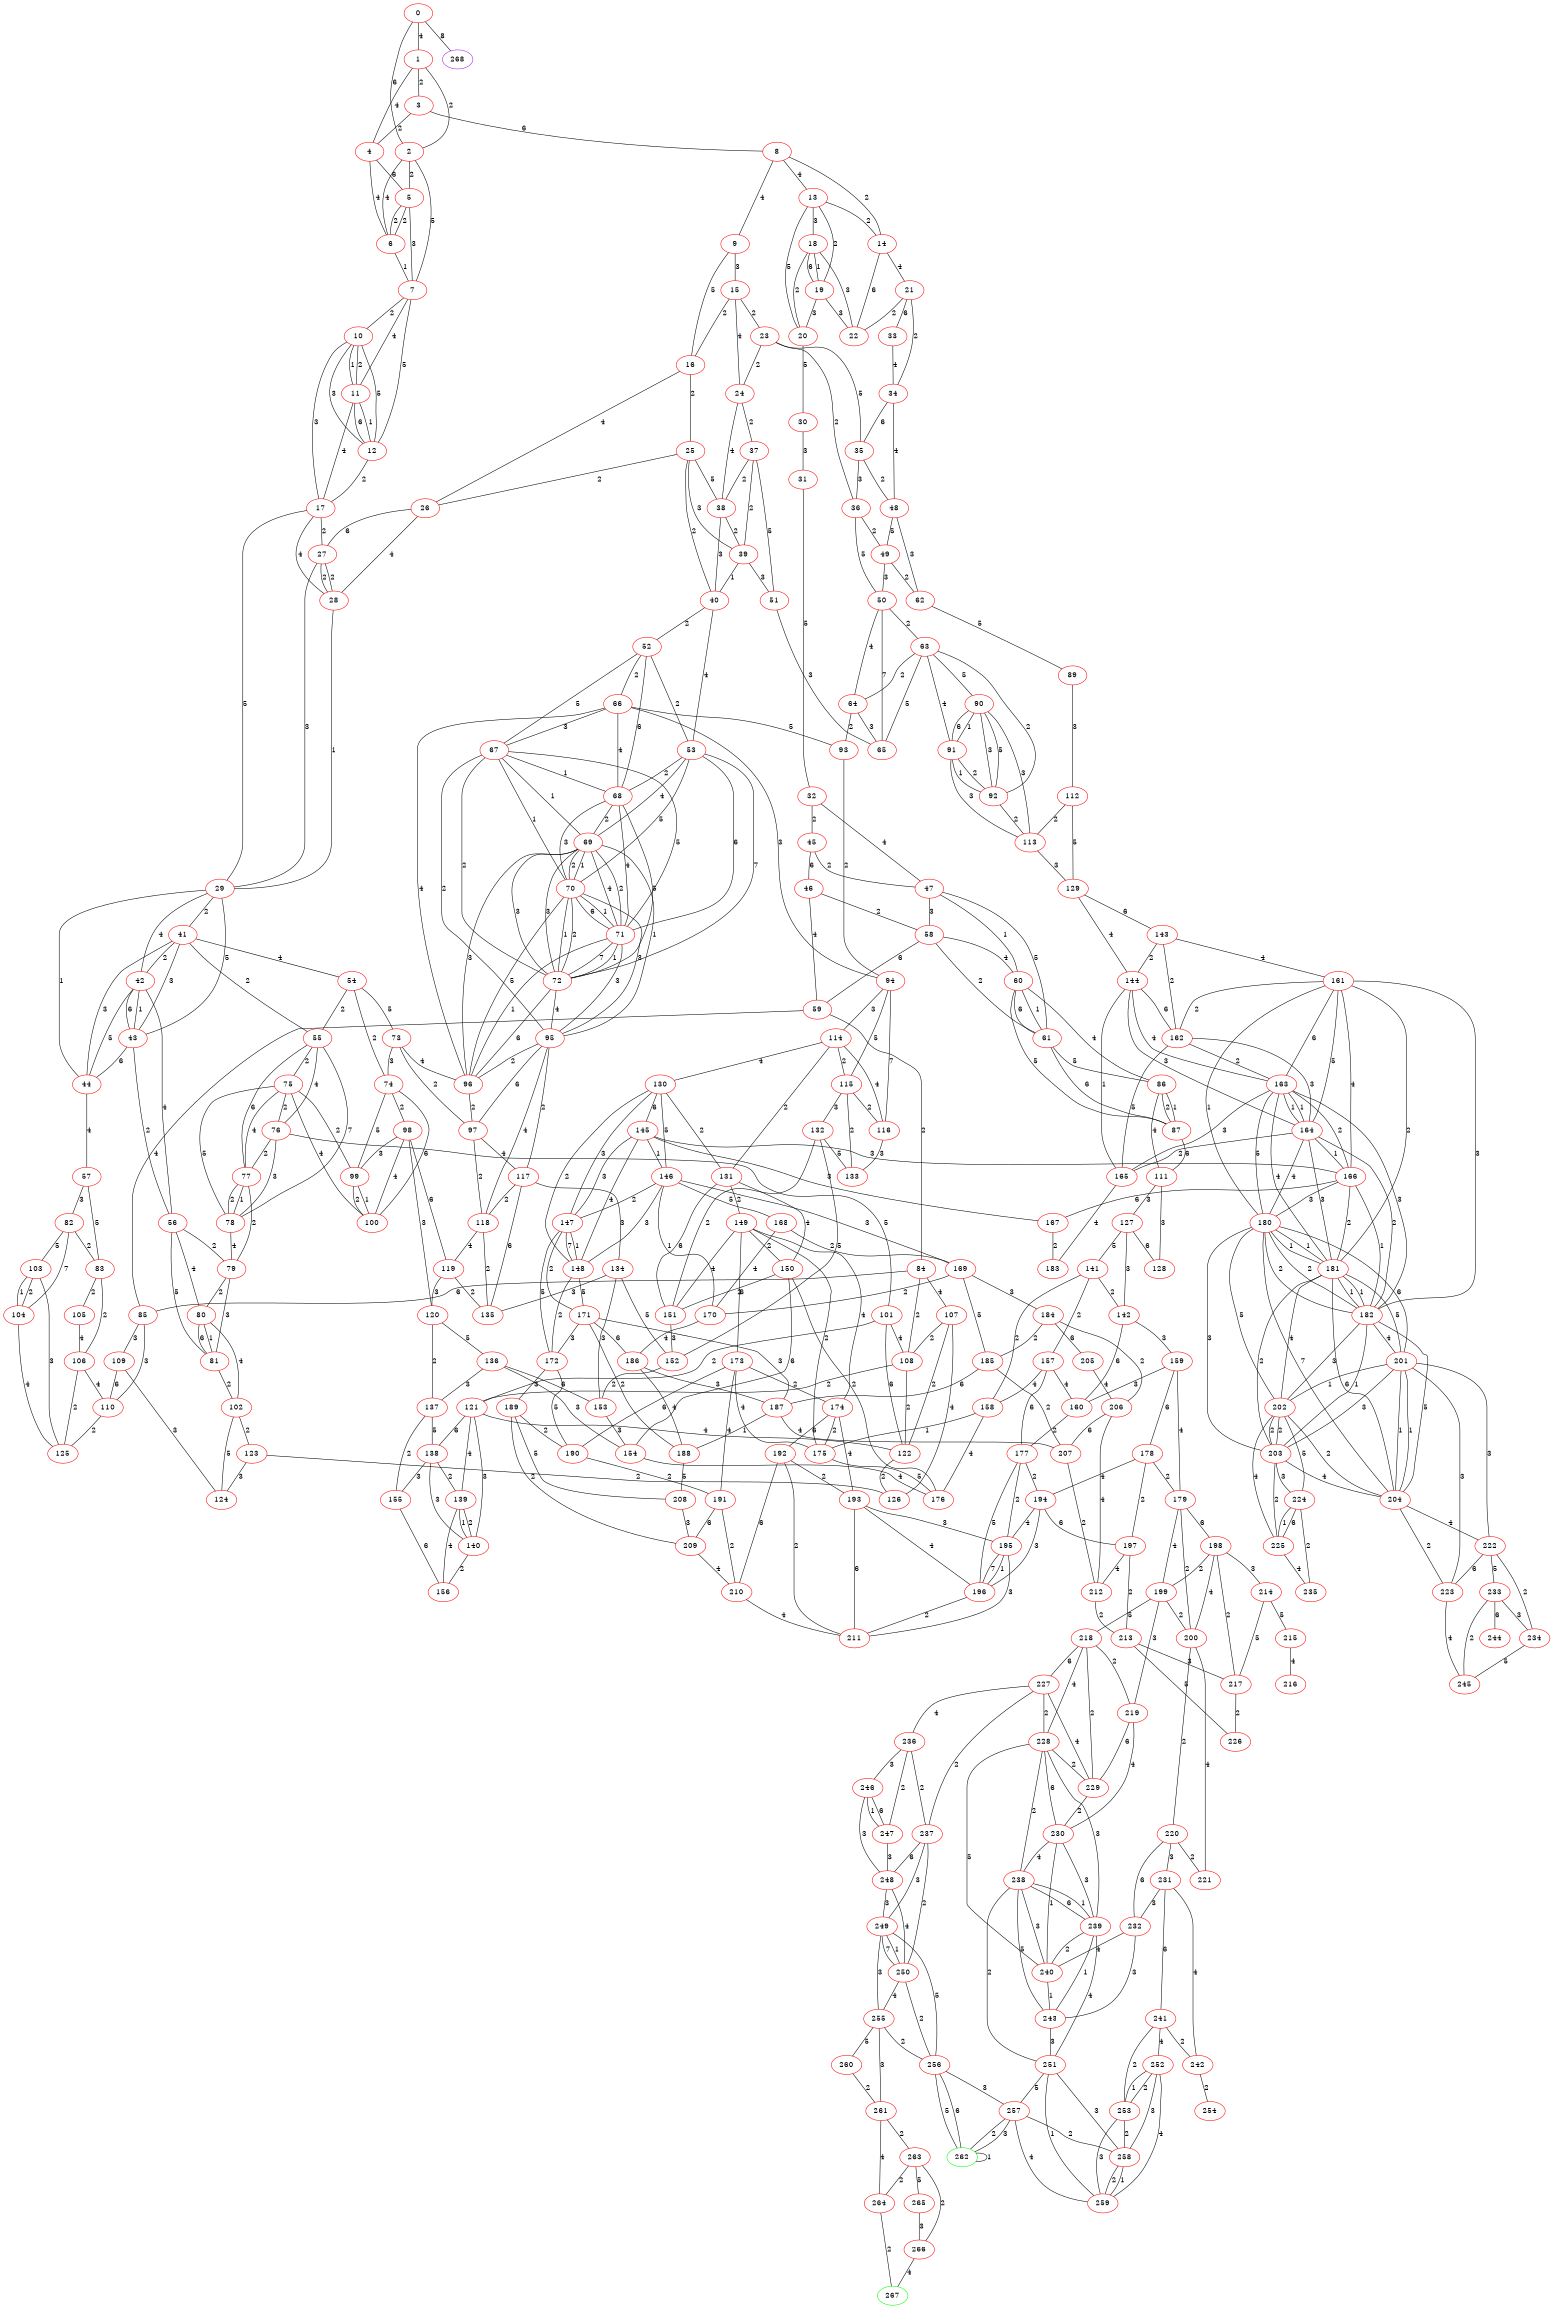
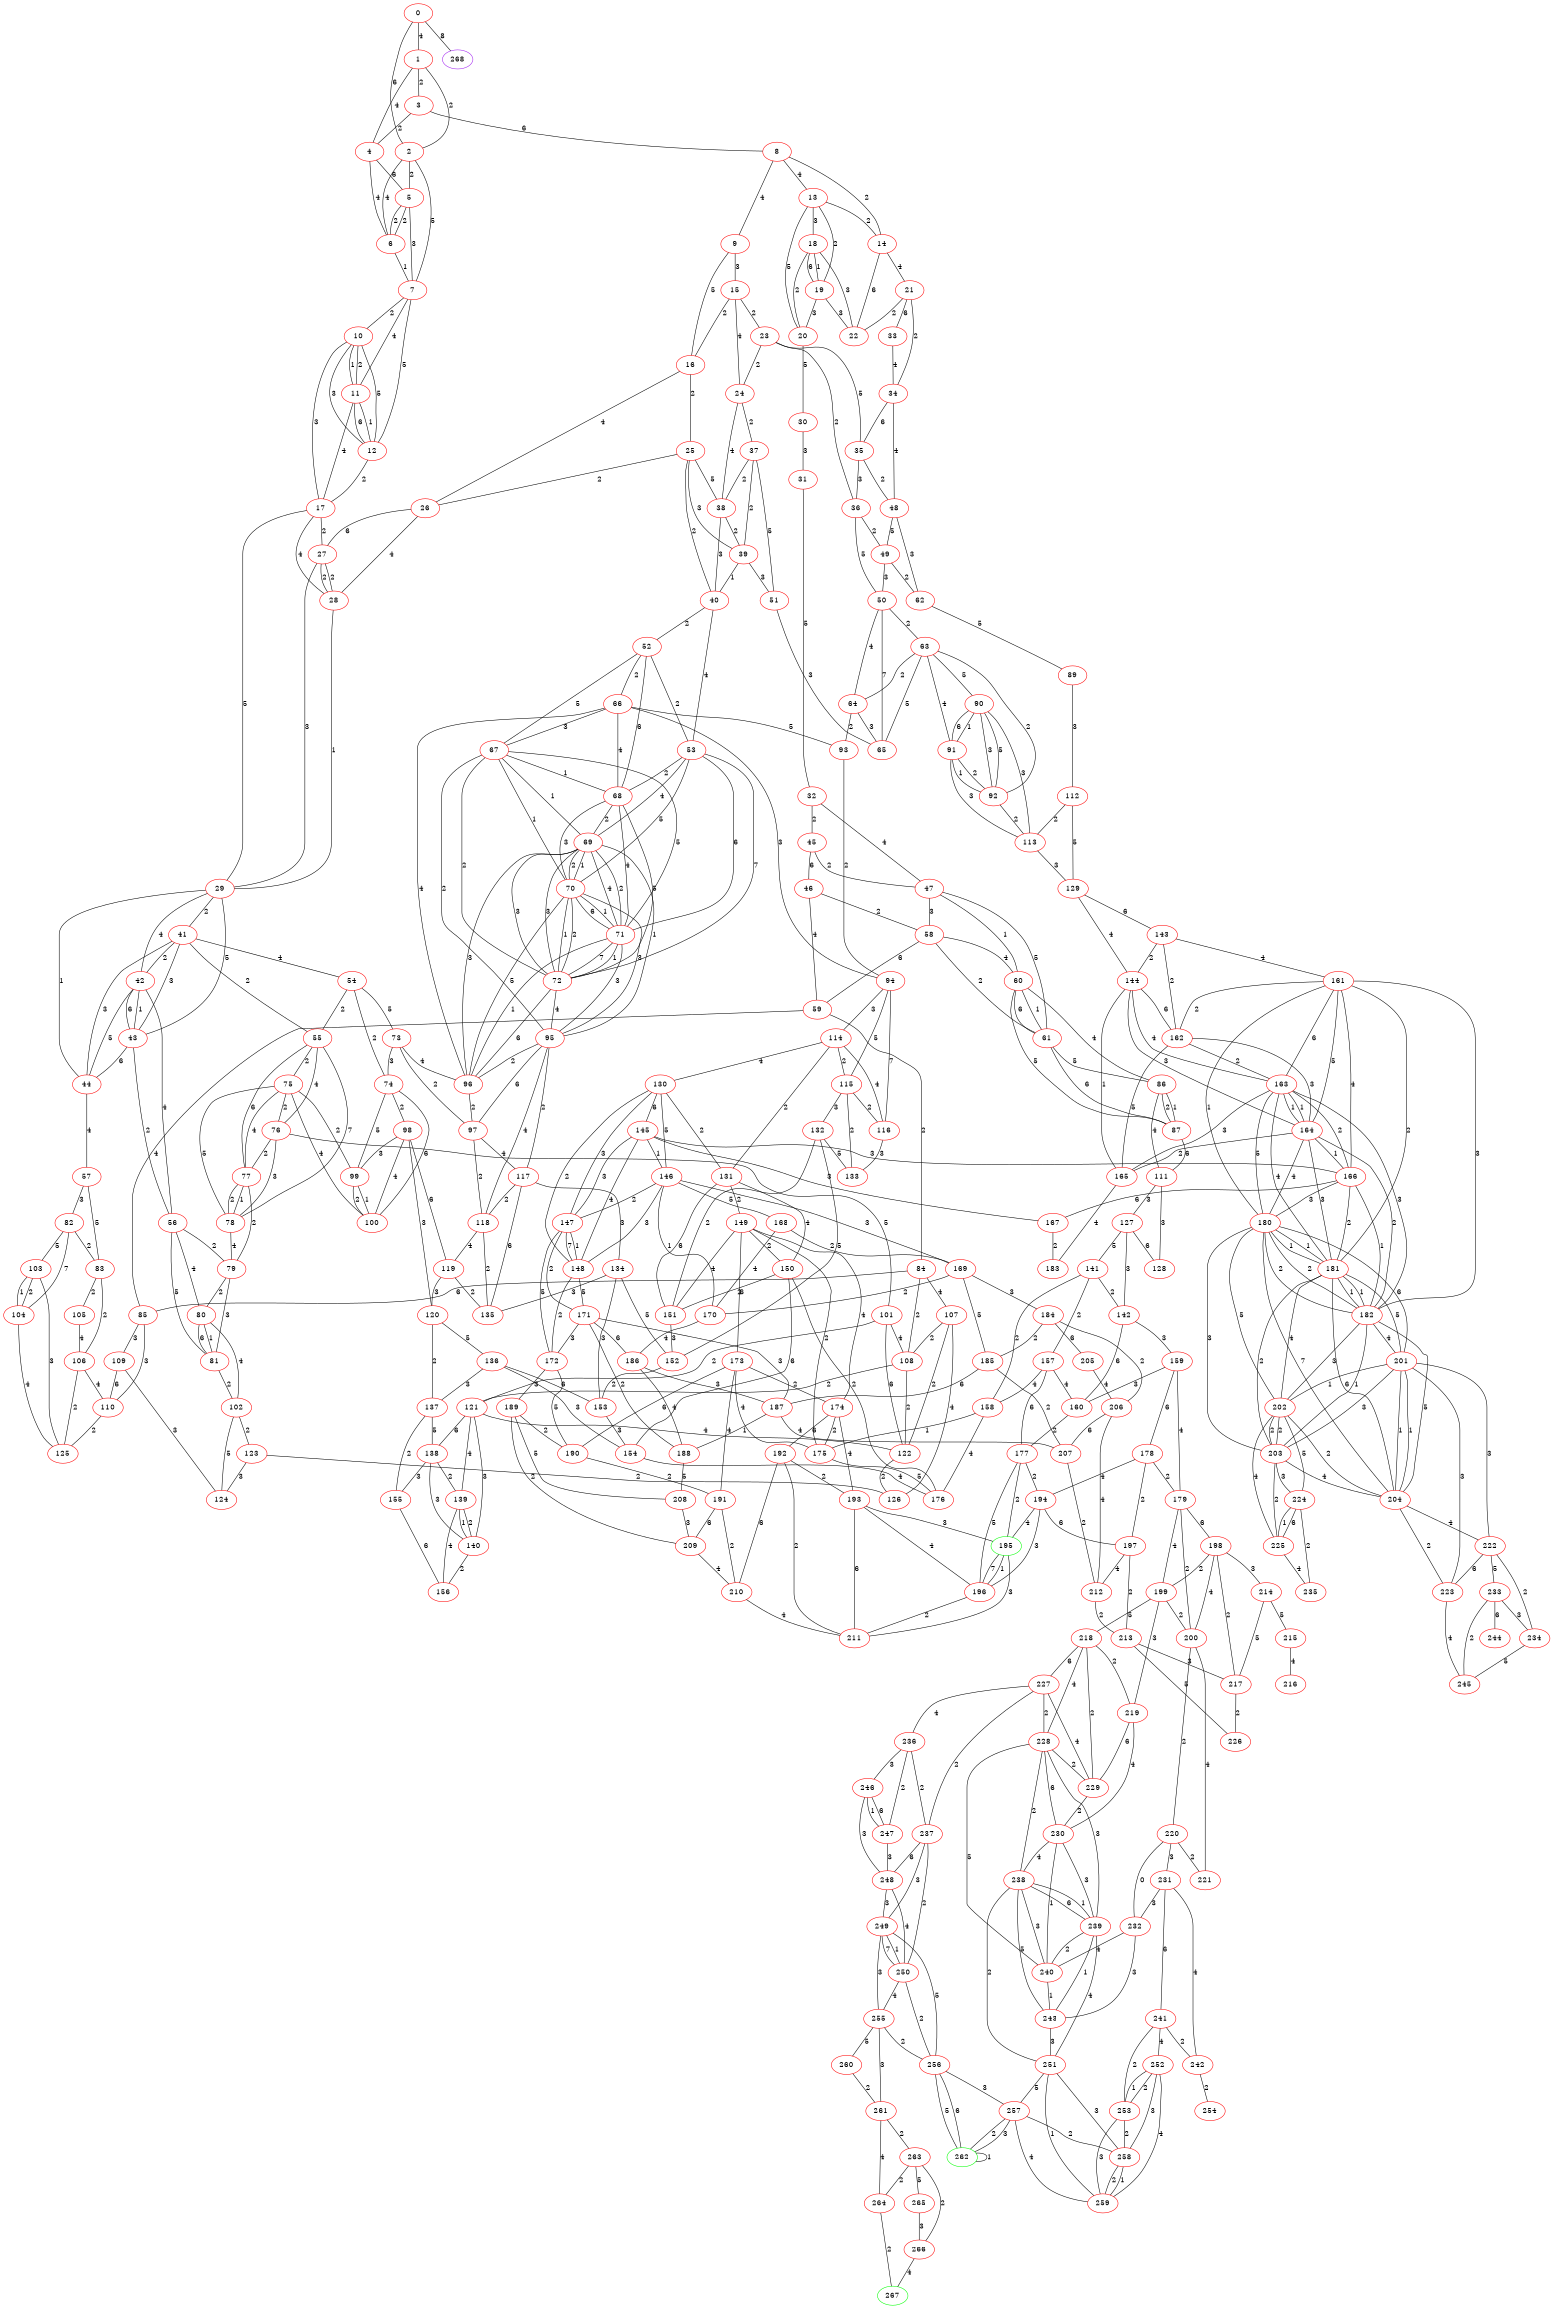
(1006, 1546) -> (1006, 1546)
(1143, 1880) -> (1143, 1880)
